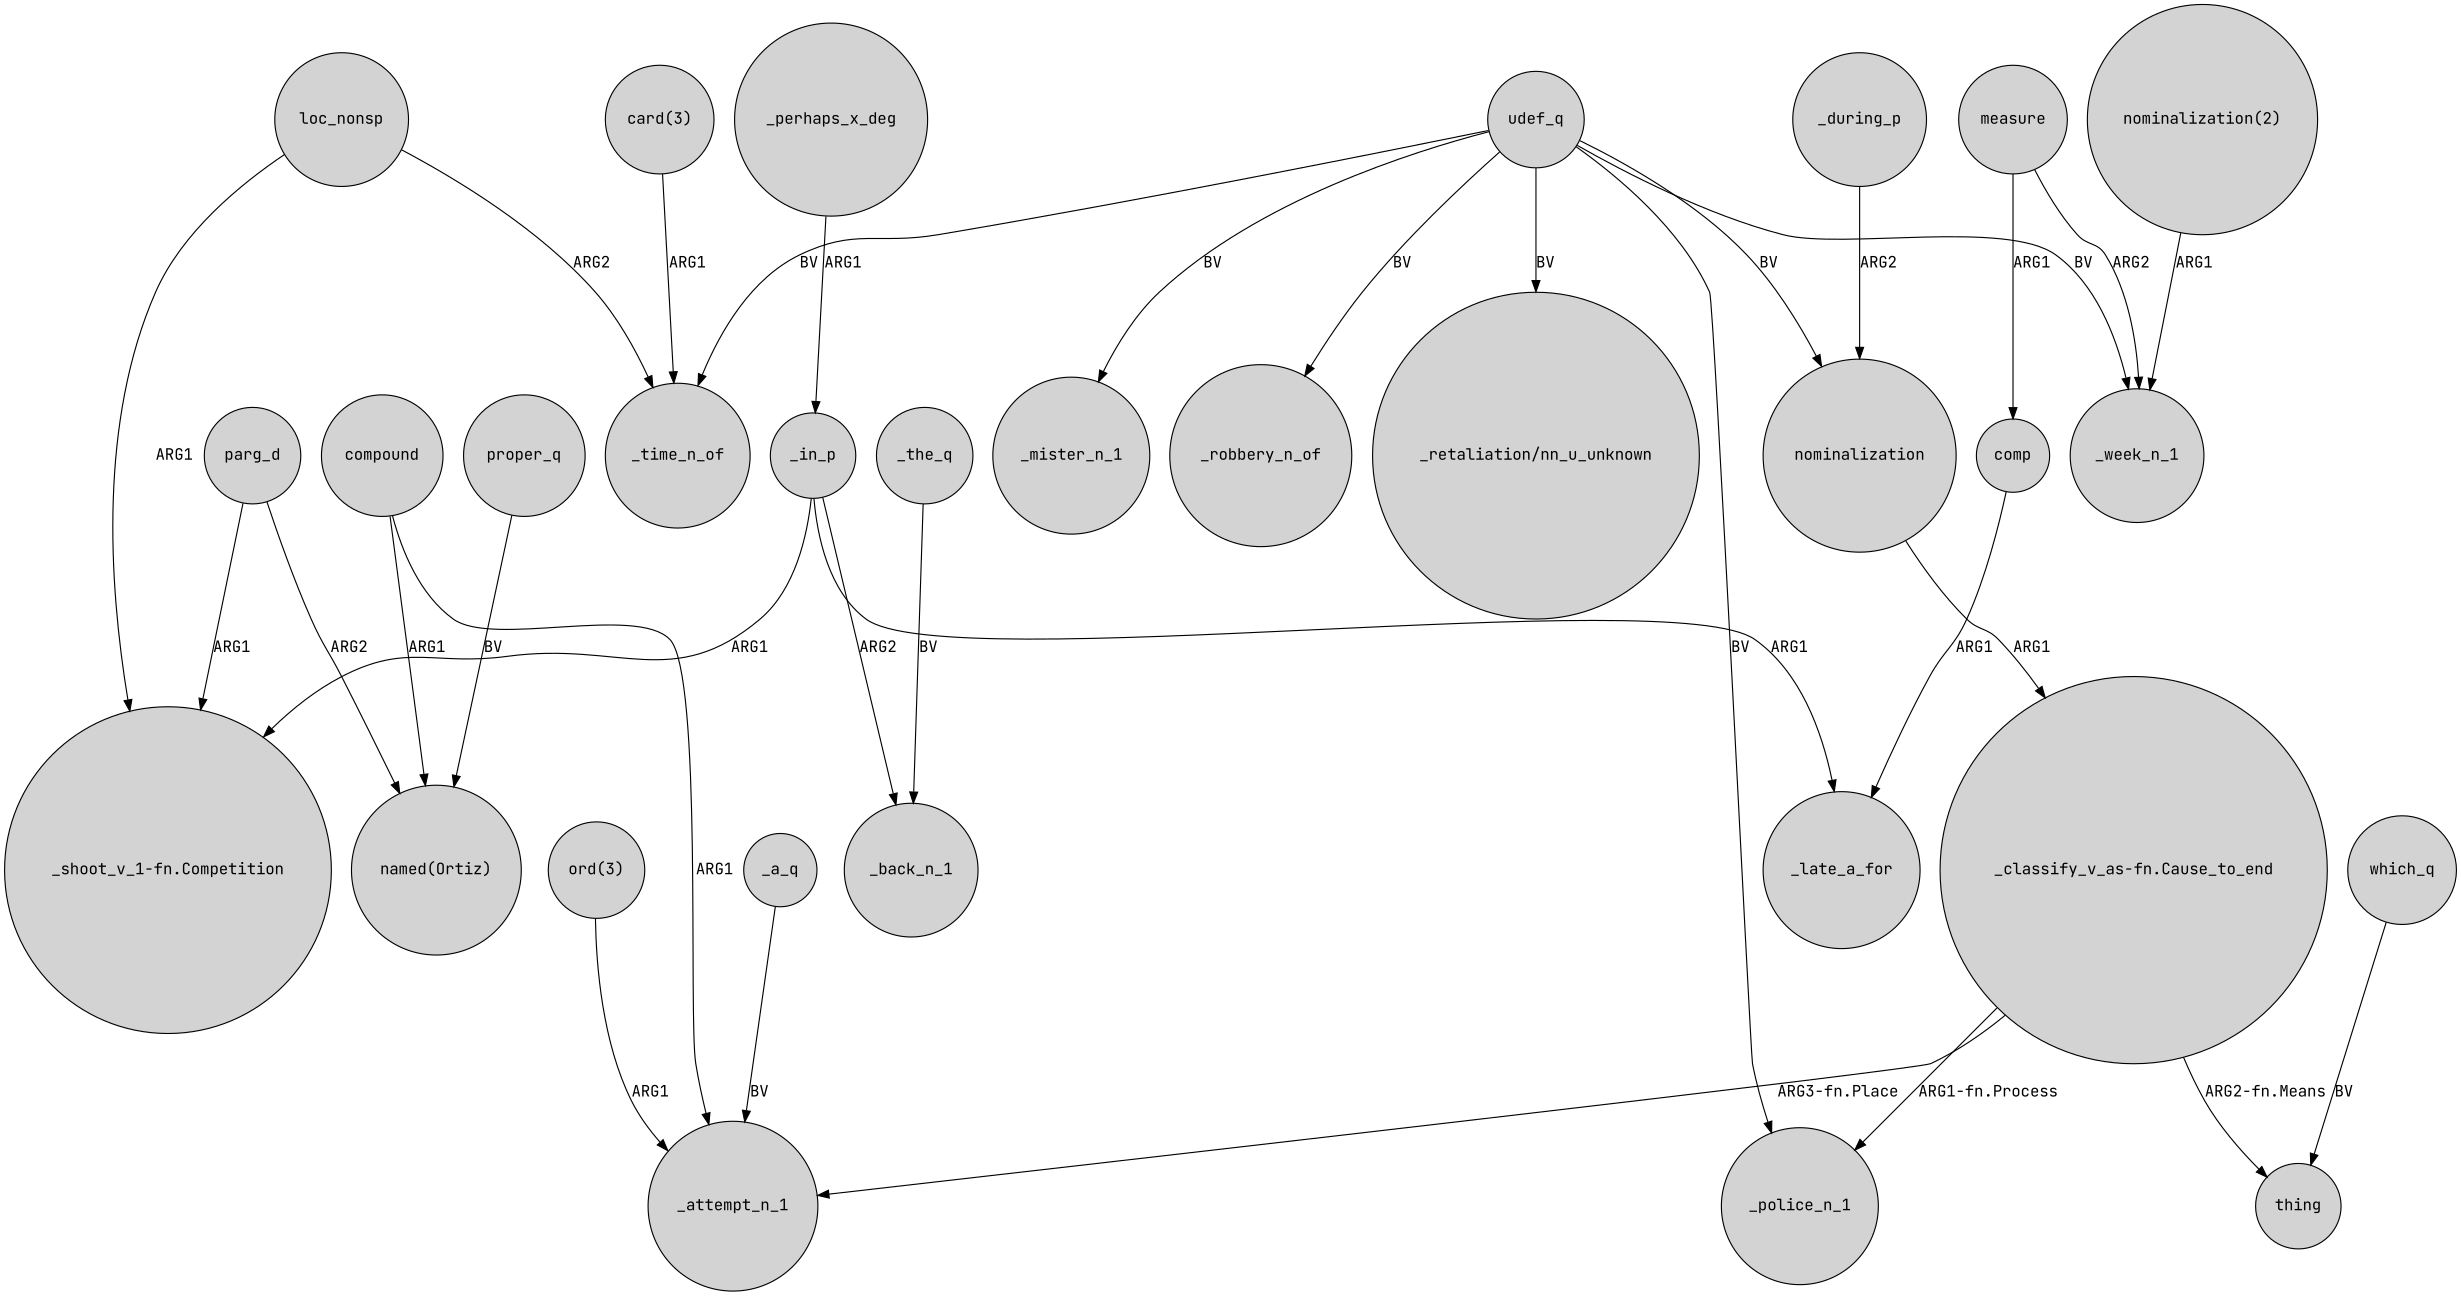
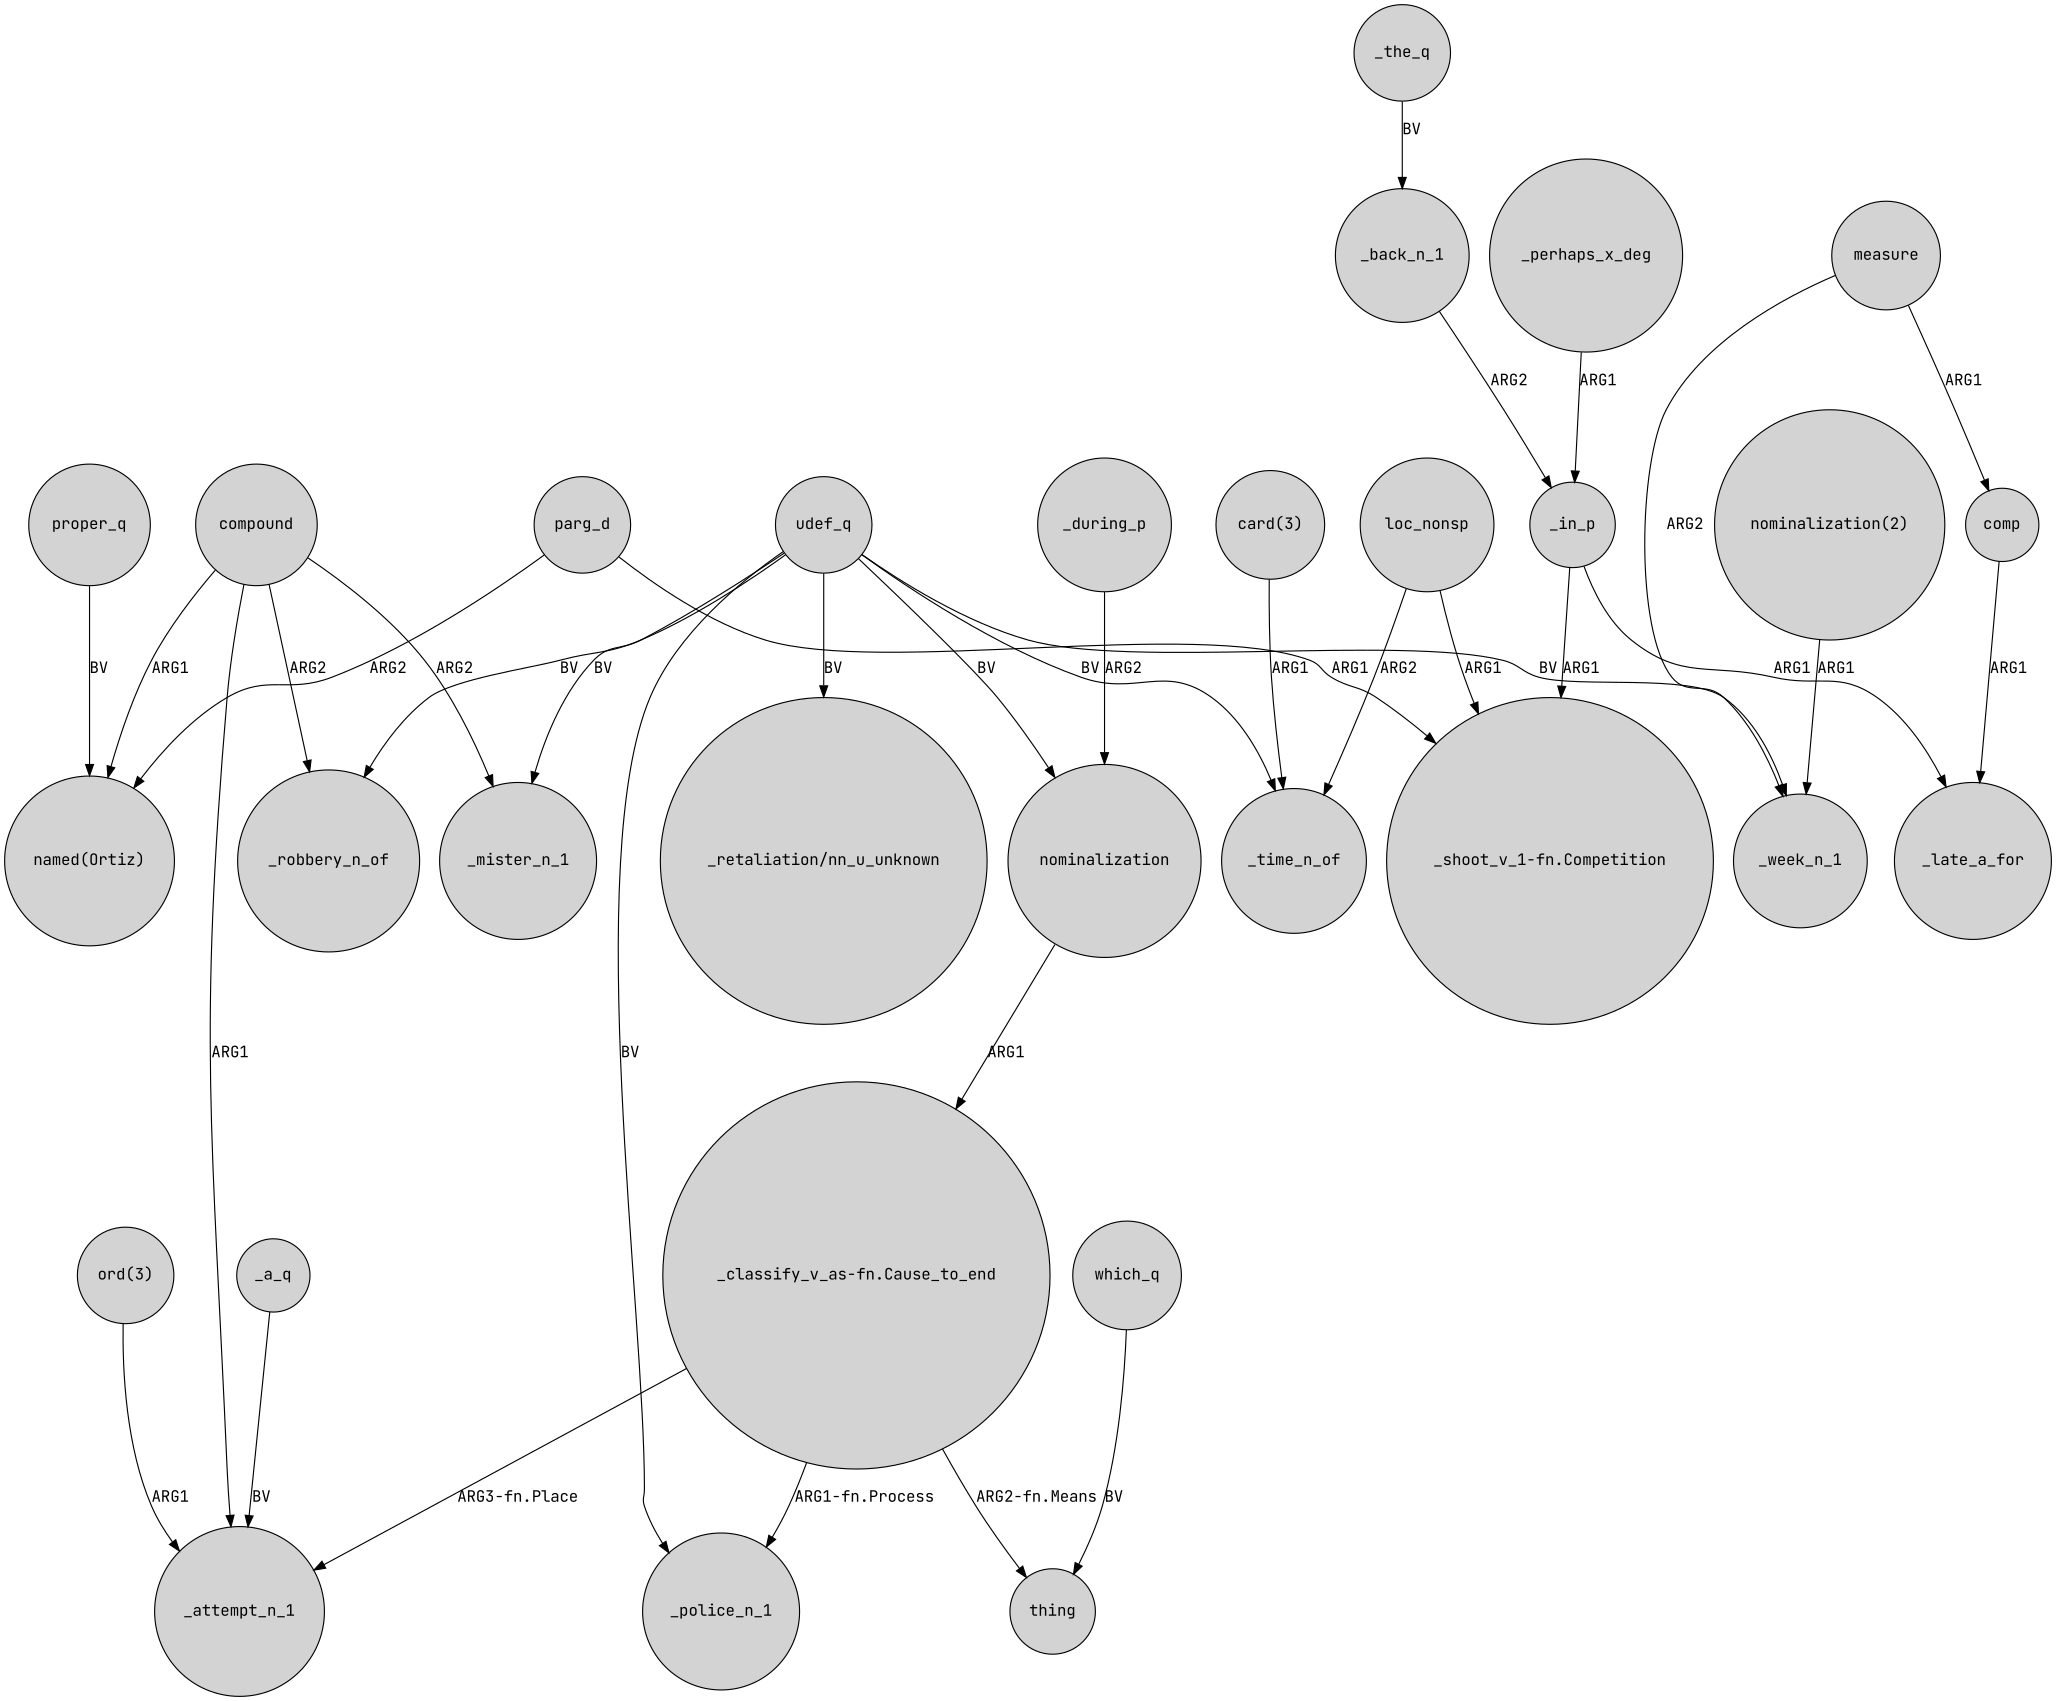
(858, 645) -> (1494, 394)
none -> (417, 652)
none -> (288, 673)
